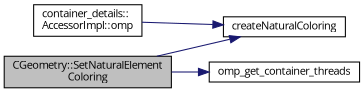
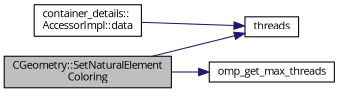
(88, 21) -> (88, 21)
(284, 27) -> (272, 27)
(284, 72) -> (272, 72)
